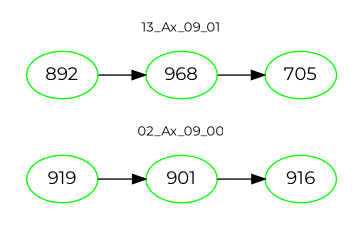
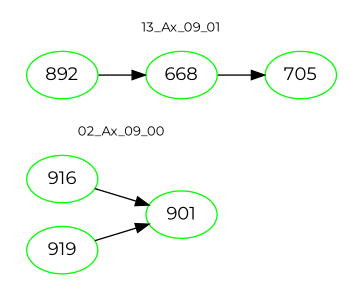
(182, 75) -> (182, 75)
(235, 179) -> (116, 195)
